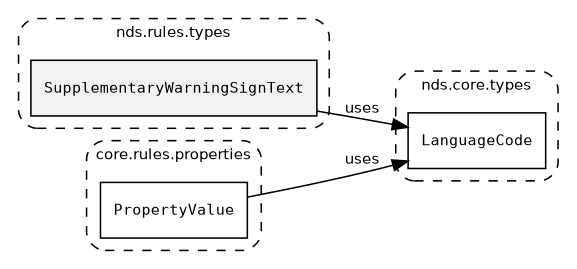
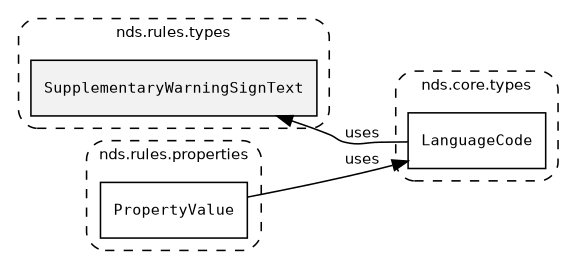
(355, 118) -> (348, 143)
(174, 155) -> (174, 155)
